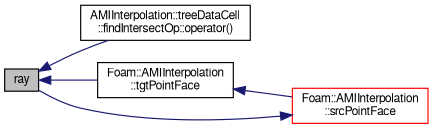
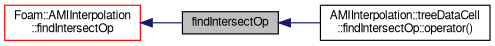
(22, 80) -> (230, 23)
(165, 80) -> none
(360, 106) -> (73, 23)
